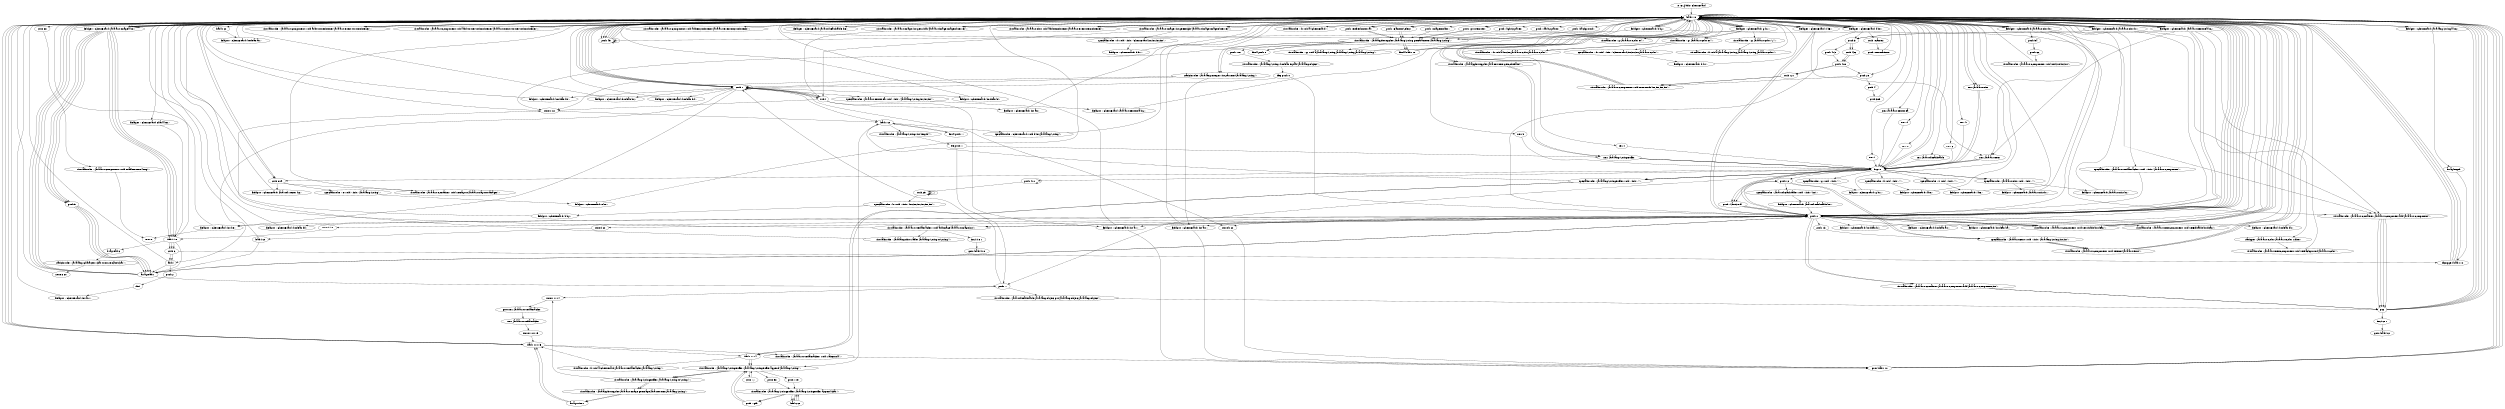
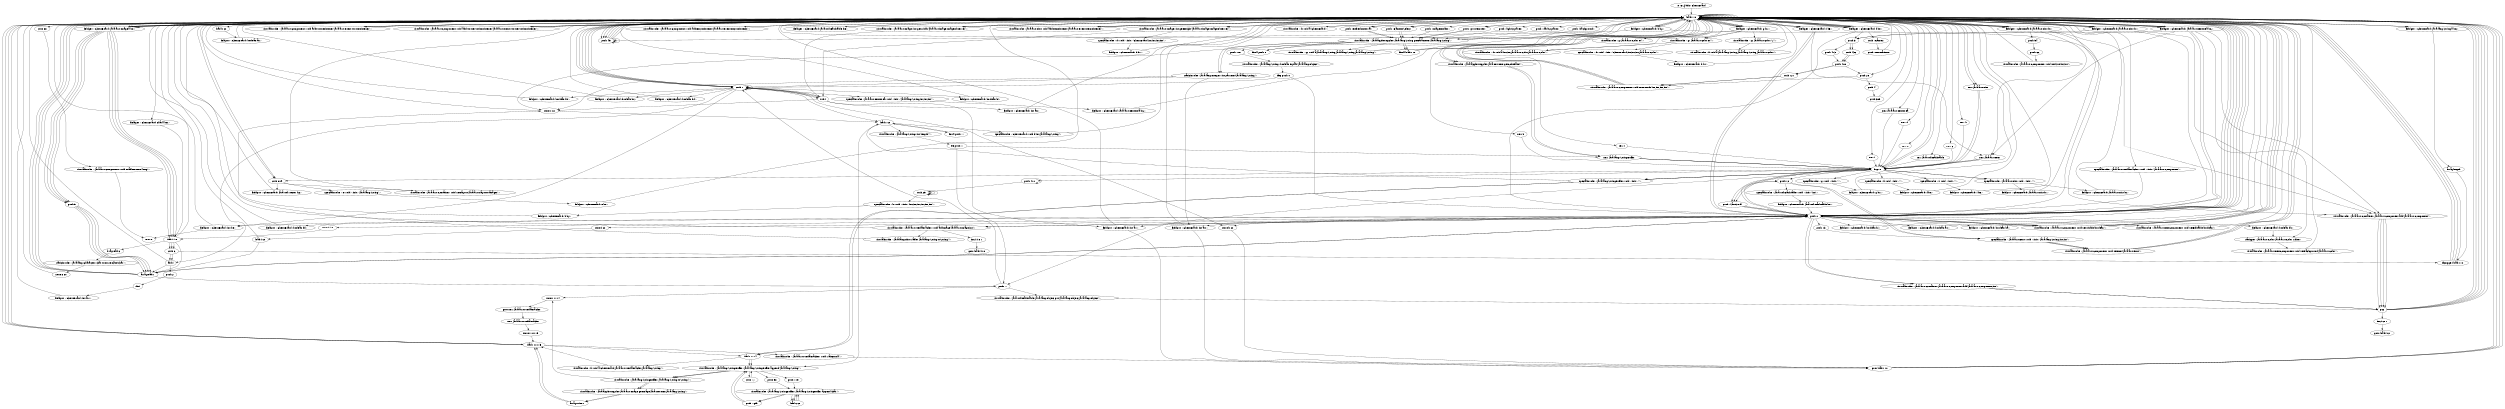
(2306, 31) -> (2273, 233)
